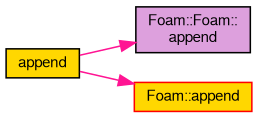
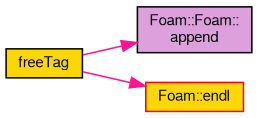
(43, 63) -> (44, 63)
(193, 97) -> (195, 97)
